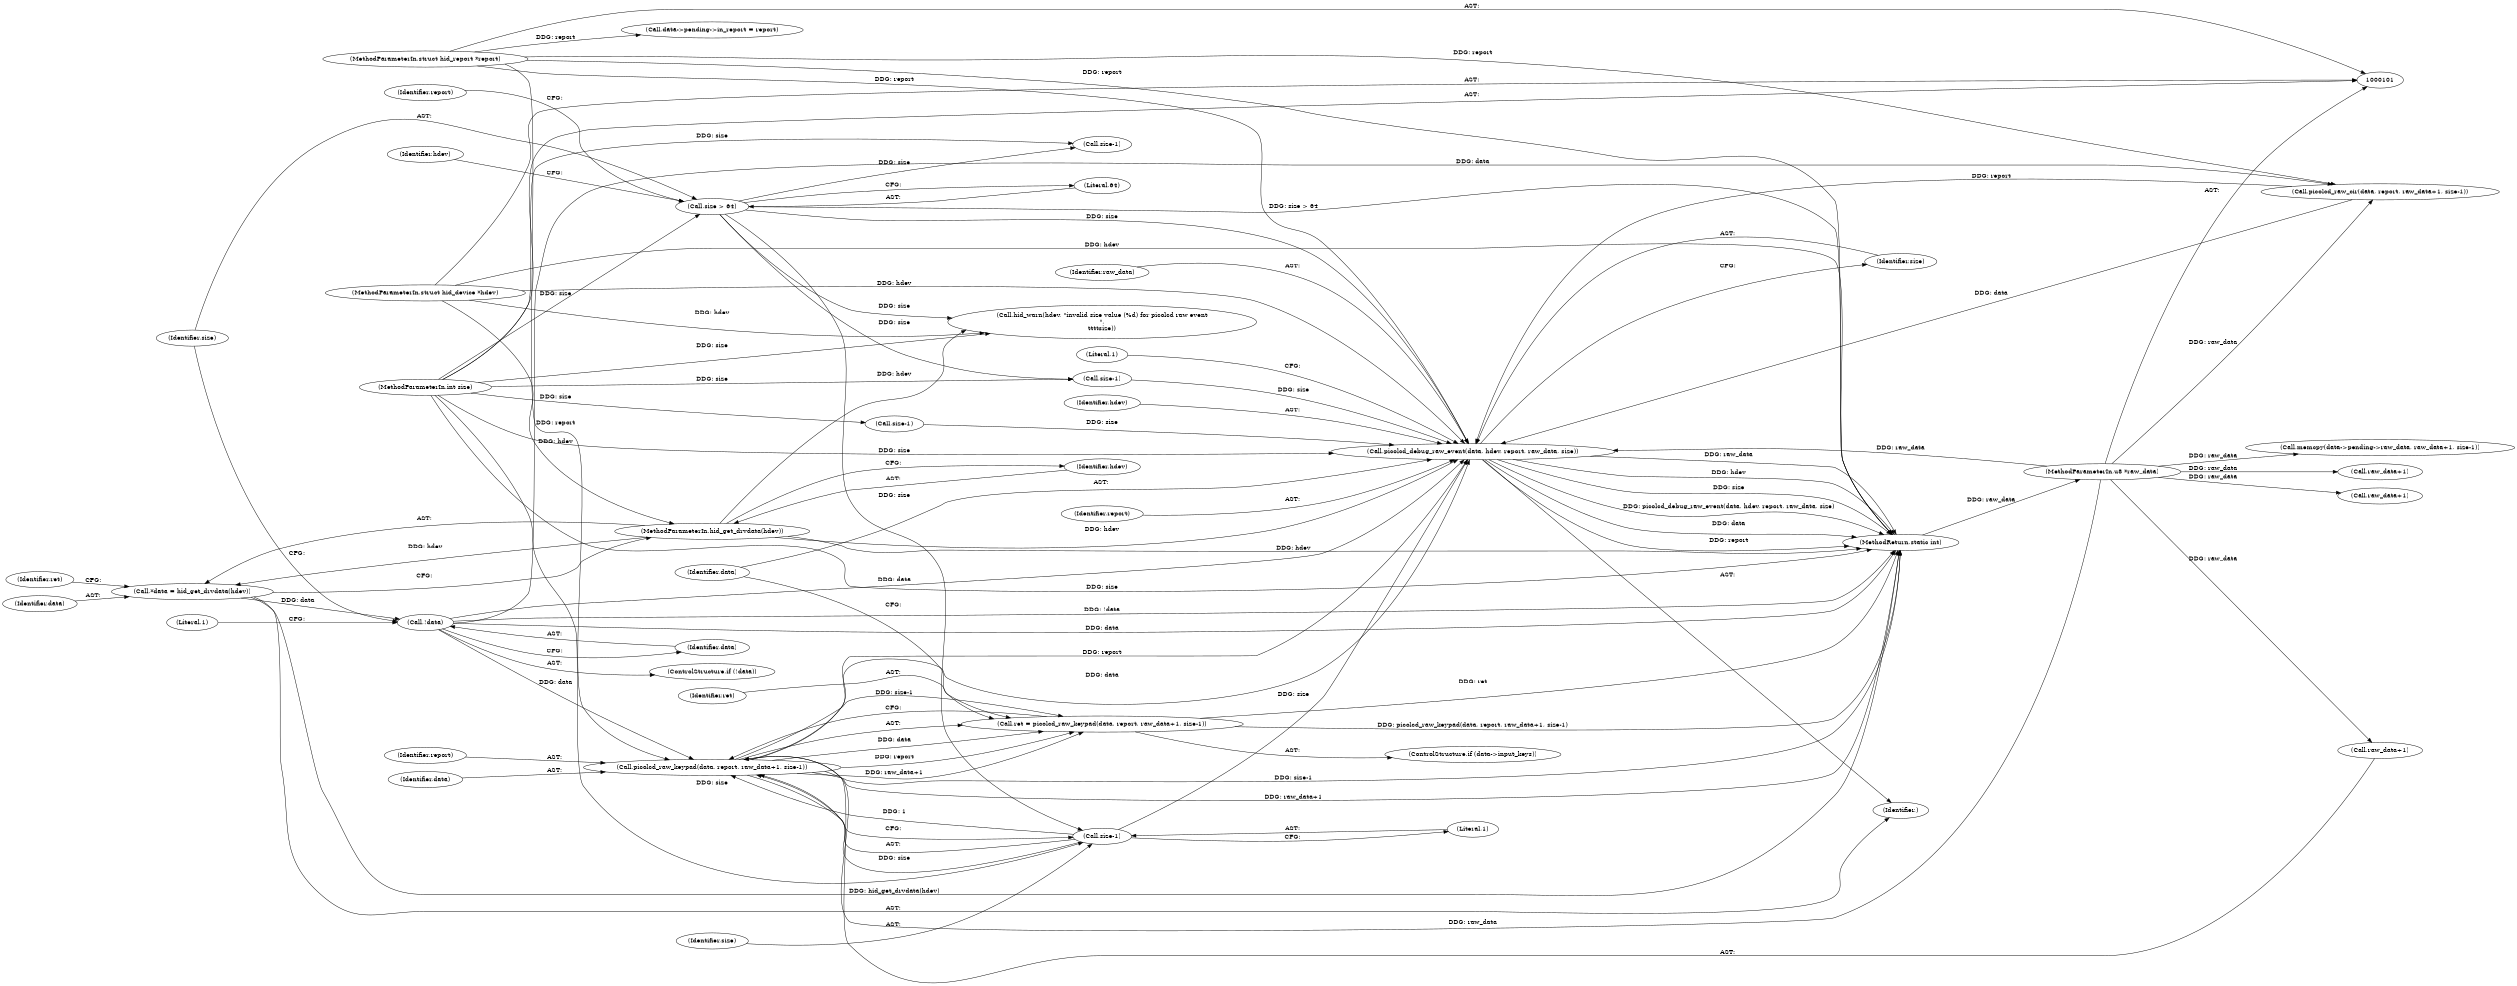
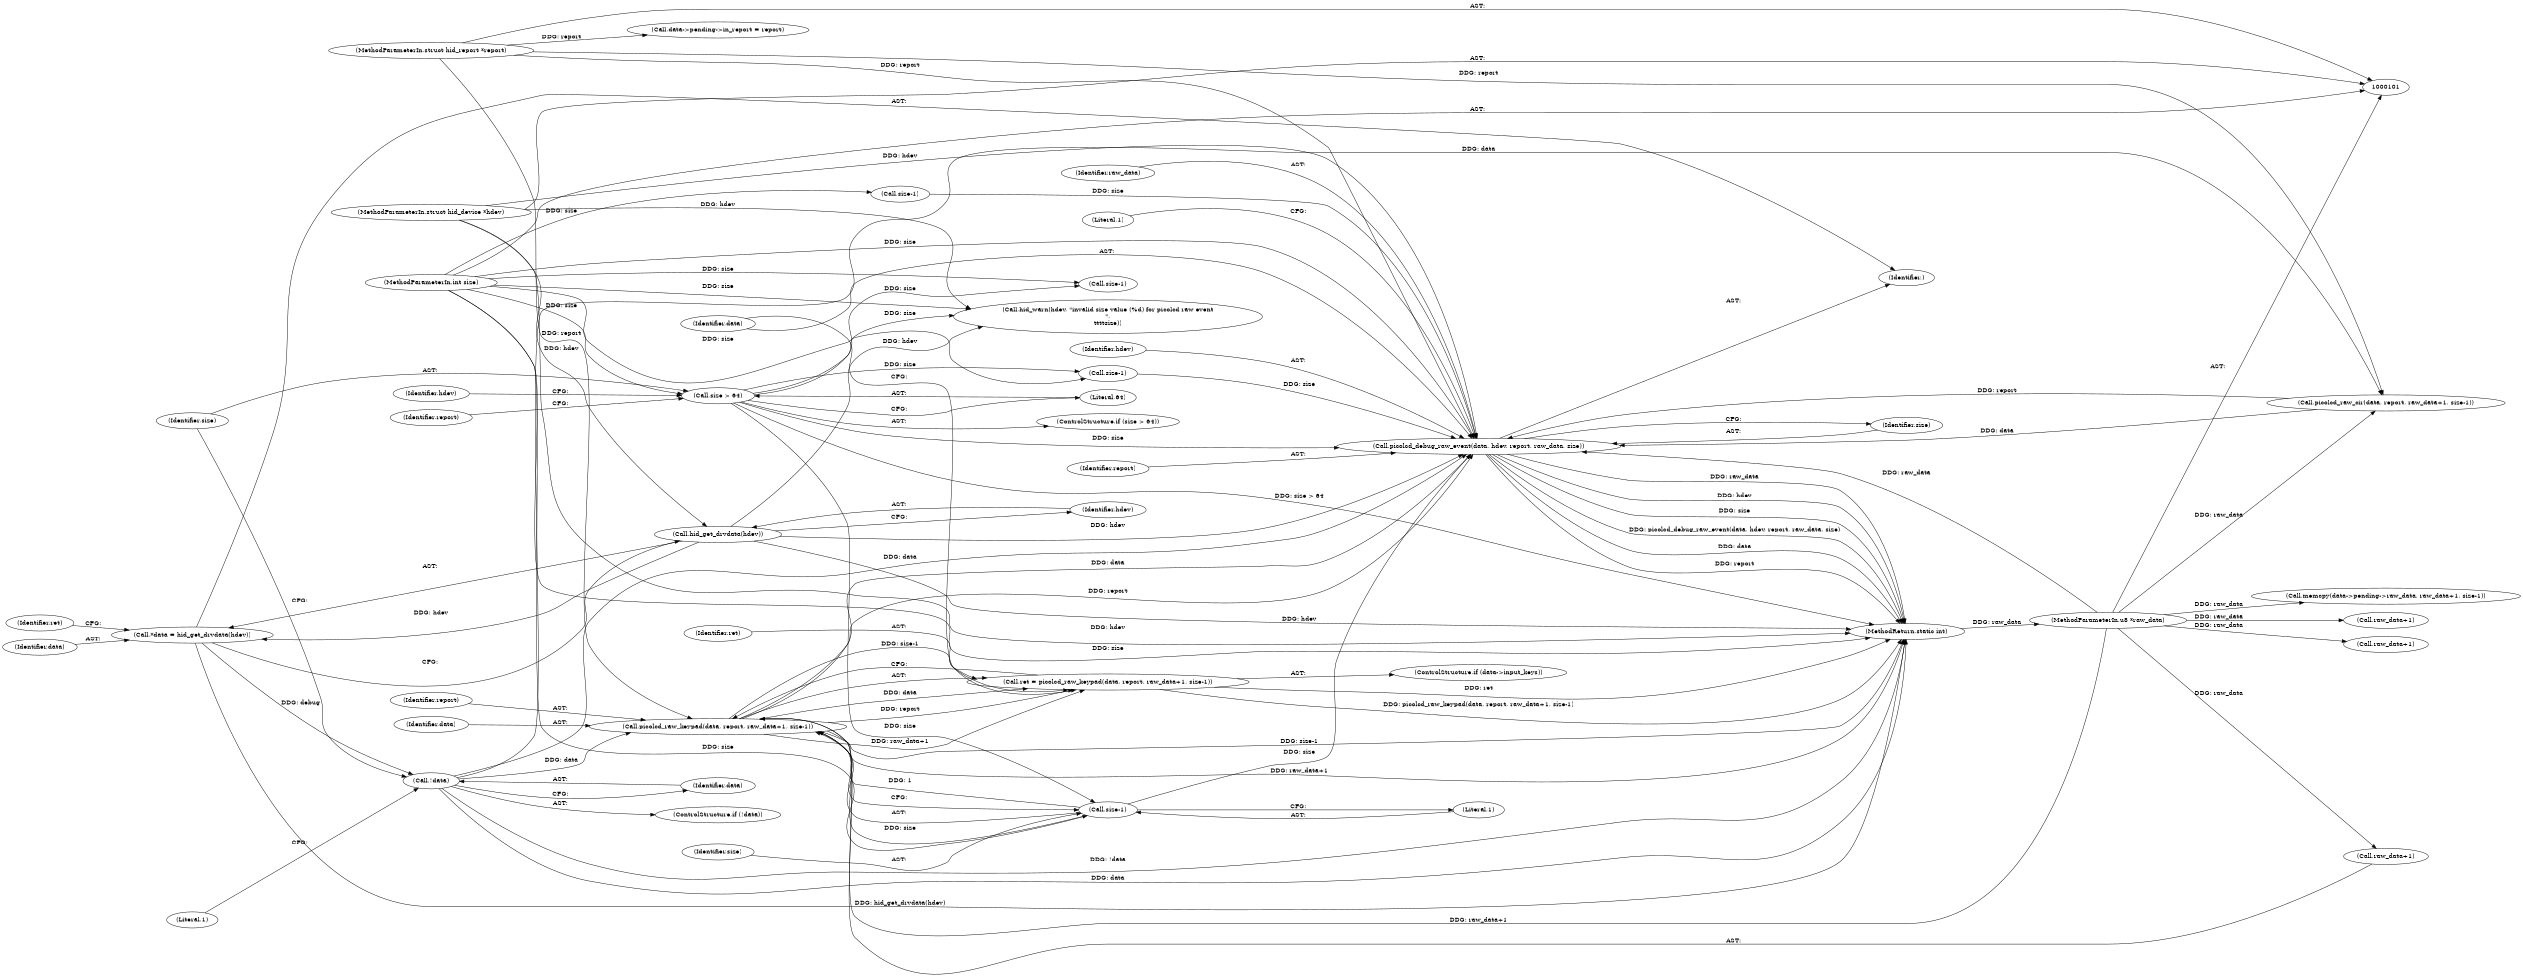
(1360, 121) -> none
none -> (1108, 422)
(712, 531) -> (718, 534)
(298, 600) -> (301, 703)
(1473, 922) -> (1479, 920)
